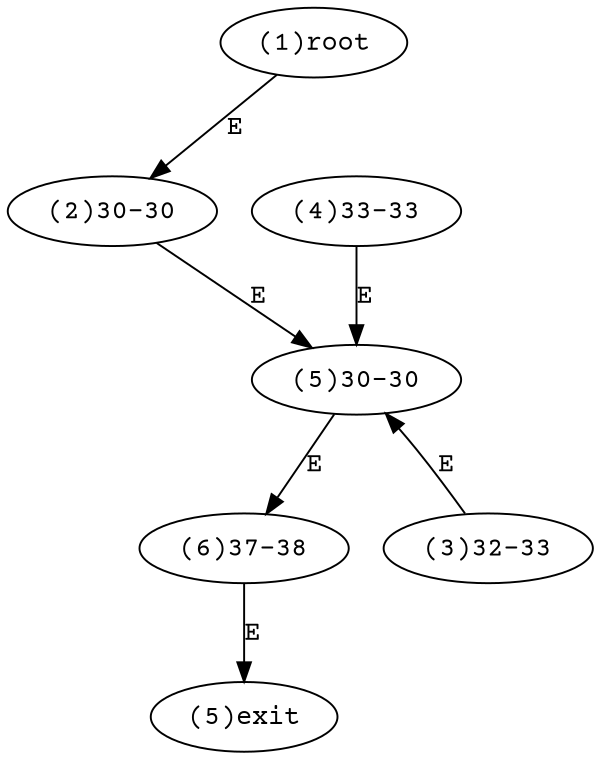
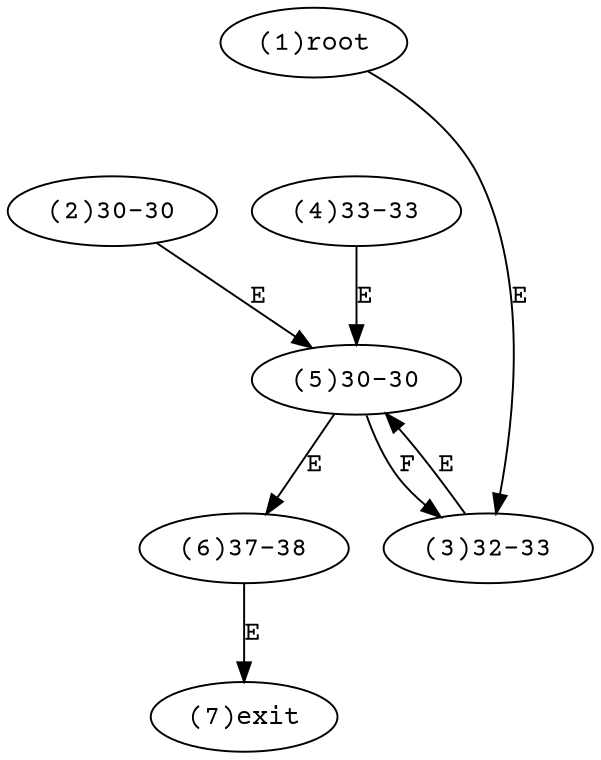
(221, 120) -> (505, 257)
none -> (390, 465)
(244, 717) -> (244, 717)
